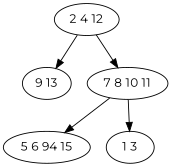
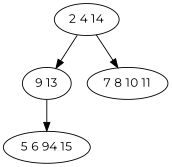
(87, 20) -> (87, 20)
(91, 113) -> (47, 111)
(130, 147) -> none
